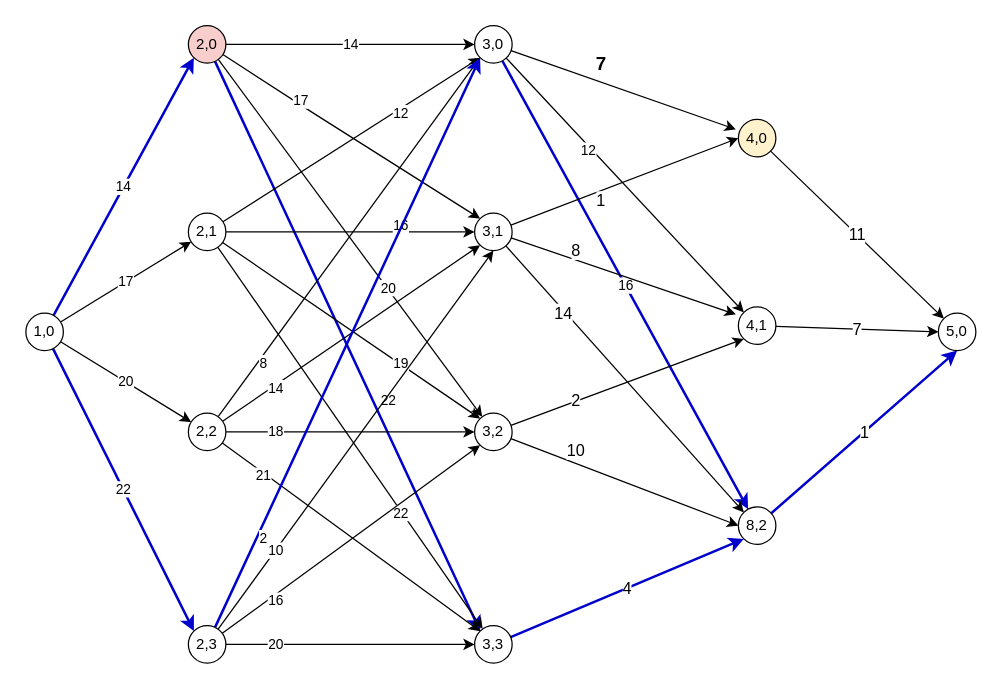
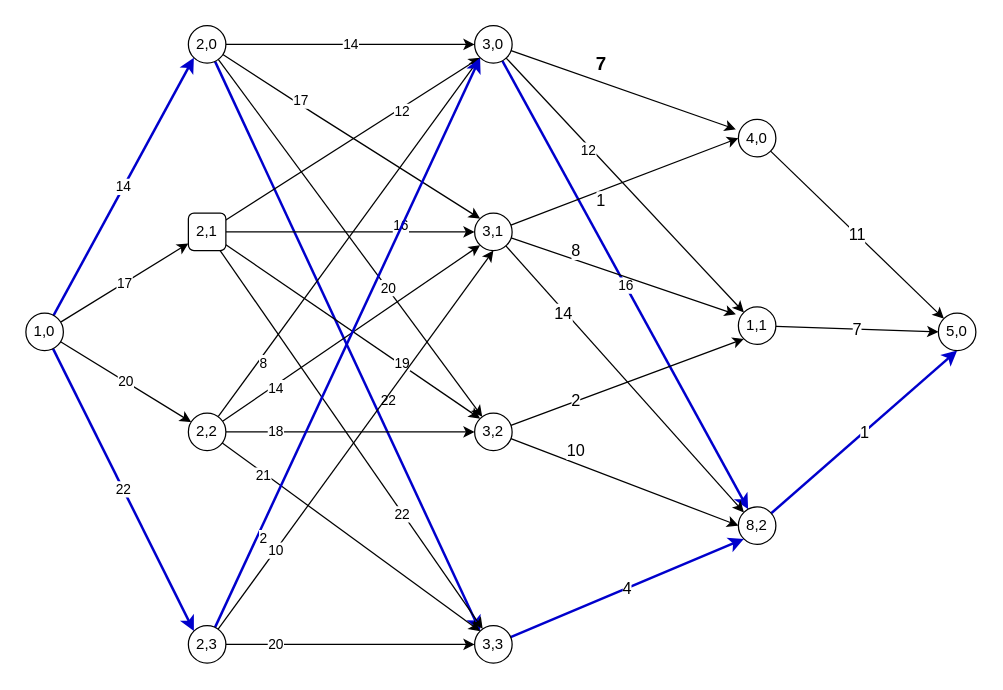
(207, 44) -> (207, 44)
(757, 138) -> (757, 138)
(207, 232) -> (207, 232)
(757, 326) -> (757, 326)
(347, 542) -> none
